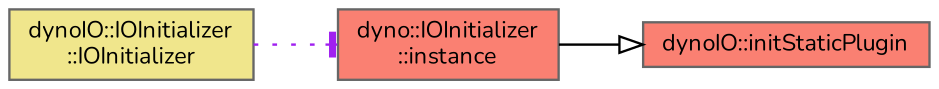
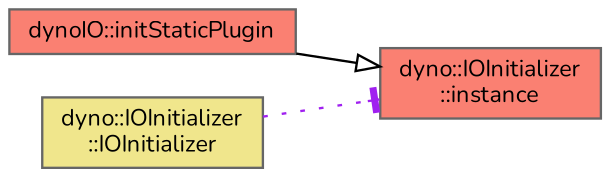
(131, 45) -> (153, 133)
(589, 45) -> (326, 58)
